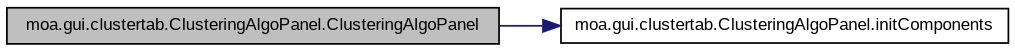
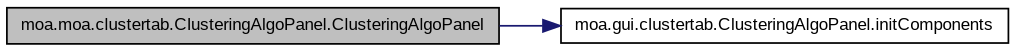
(253, 26) -> (253, 26)
